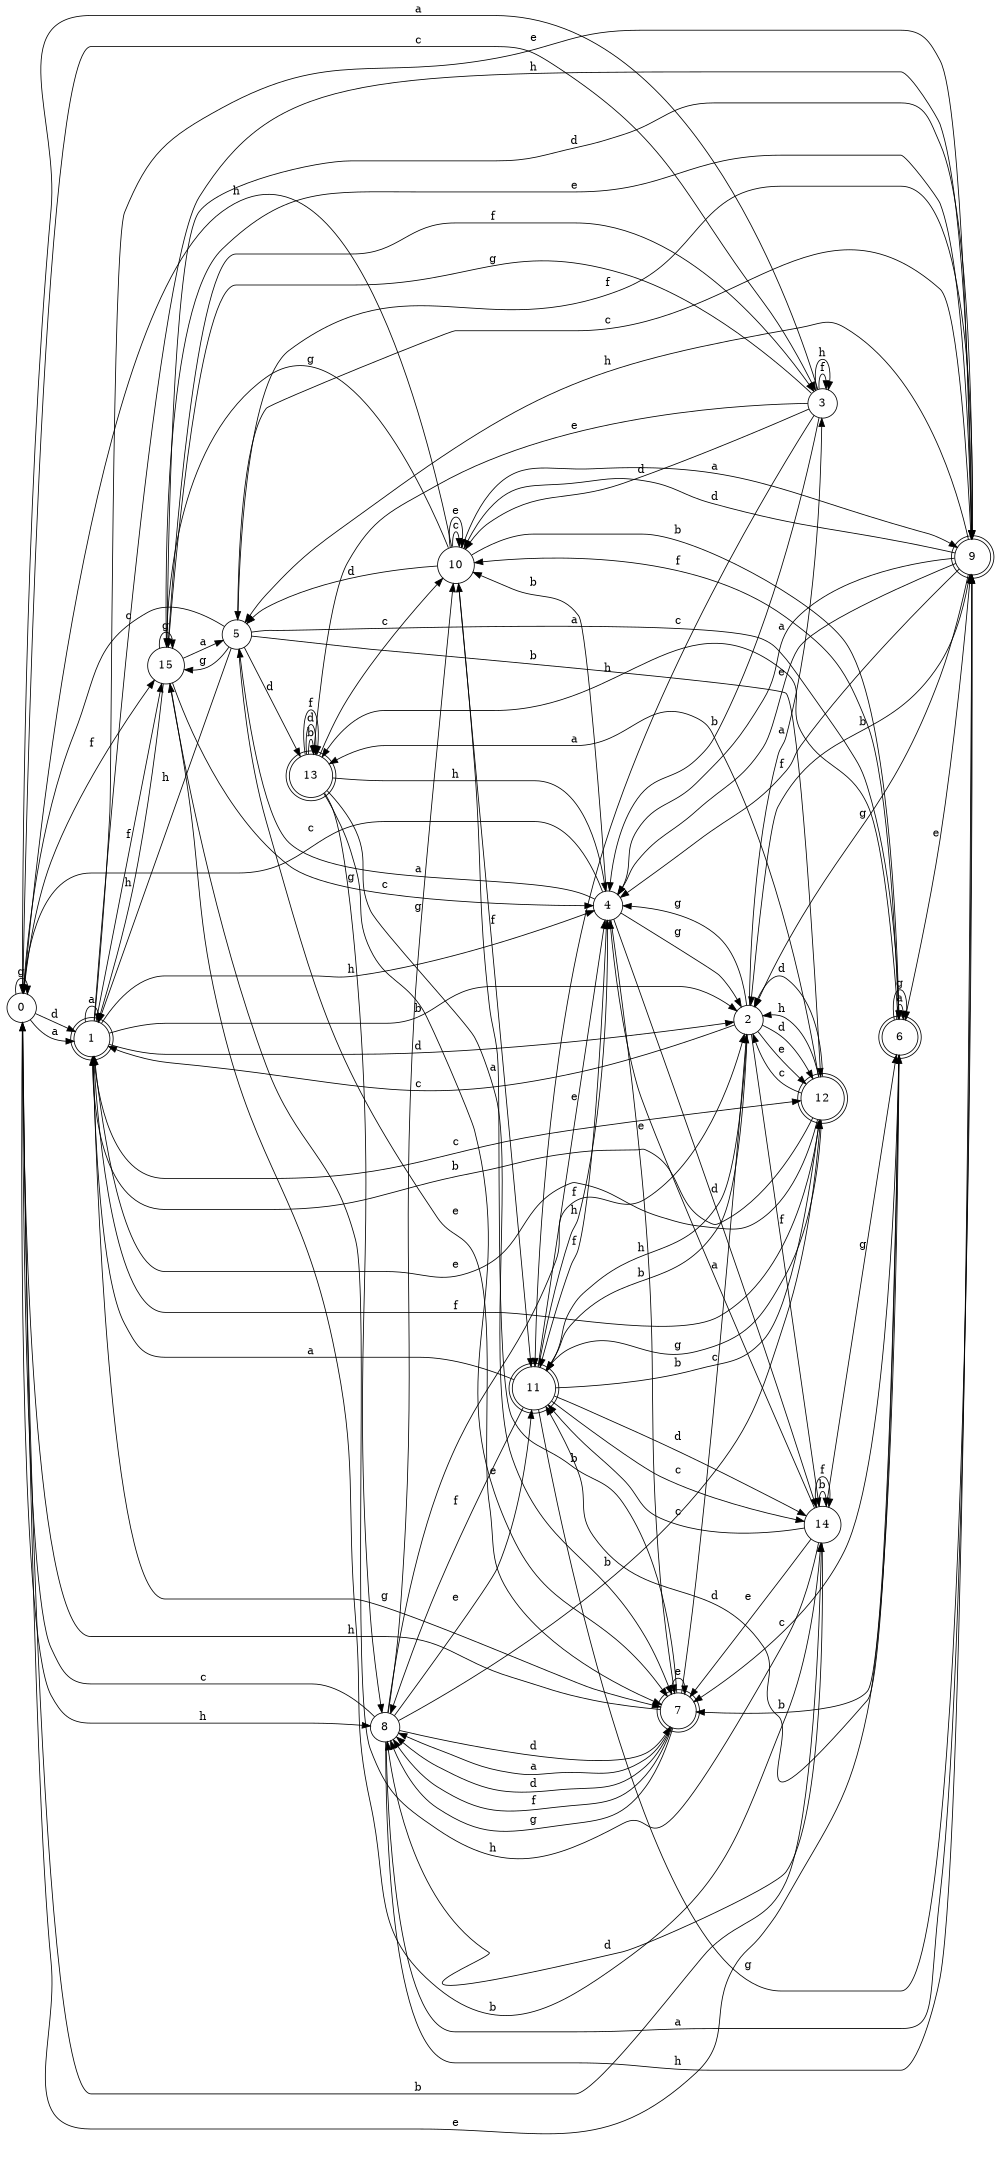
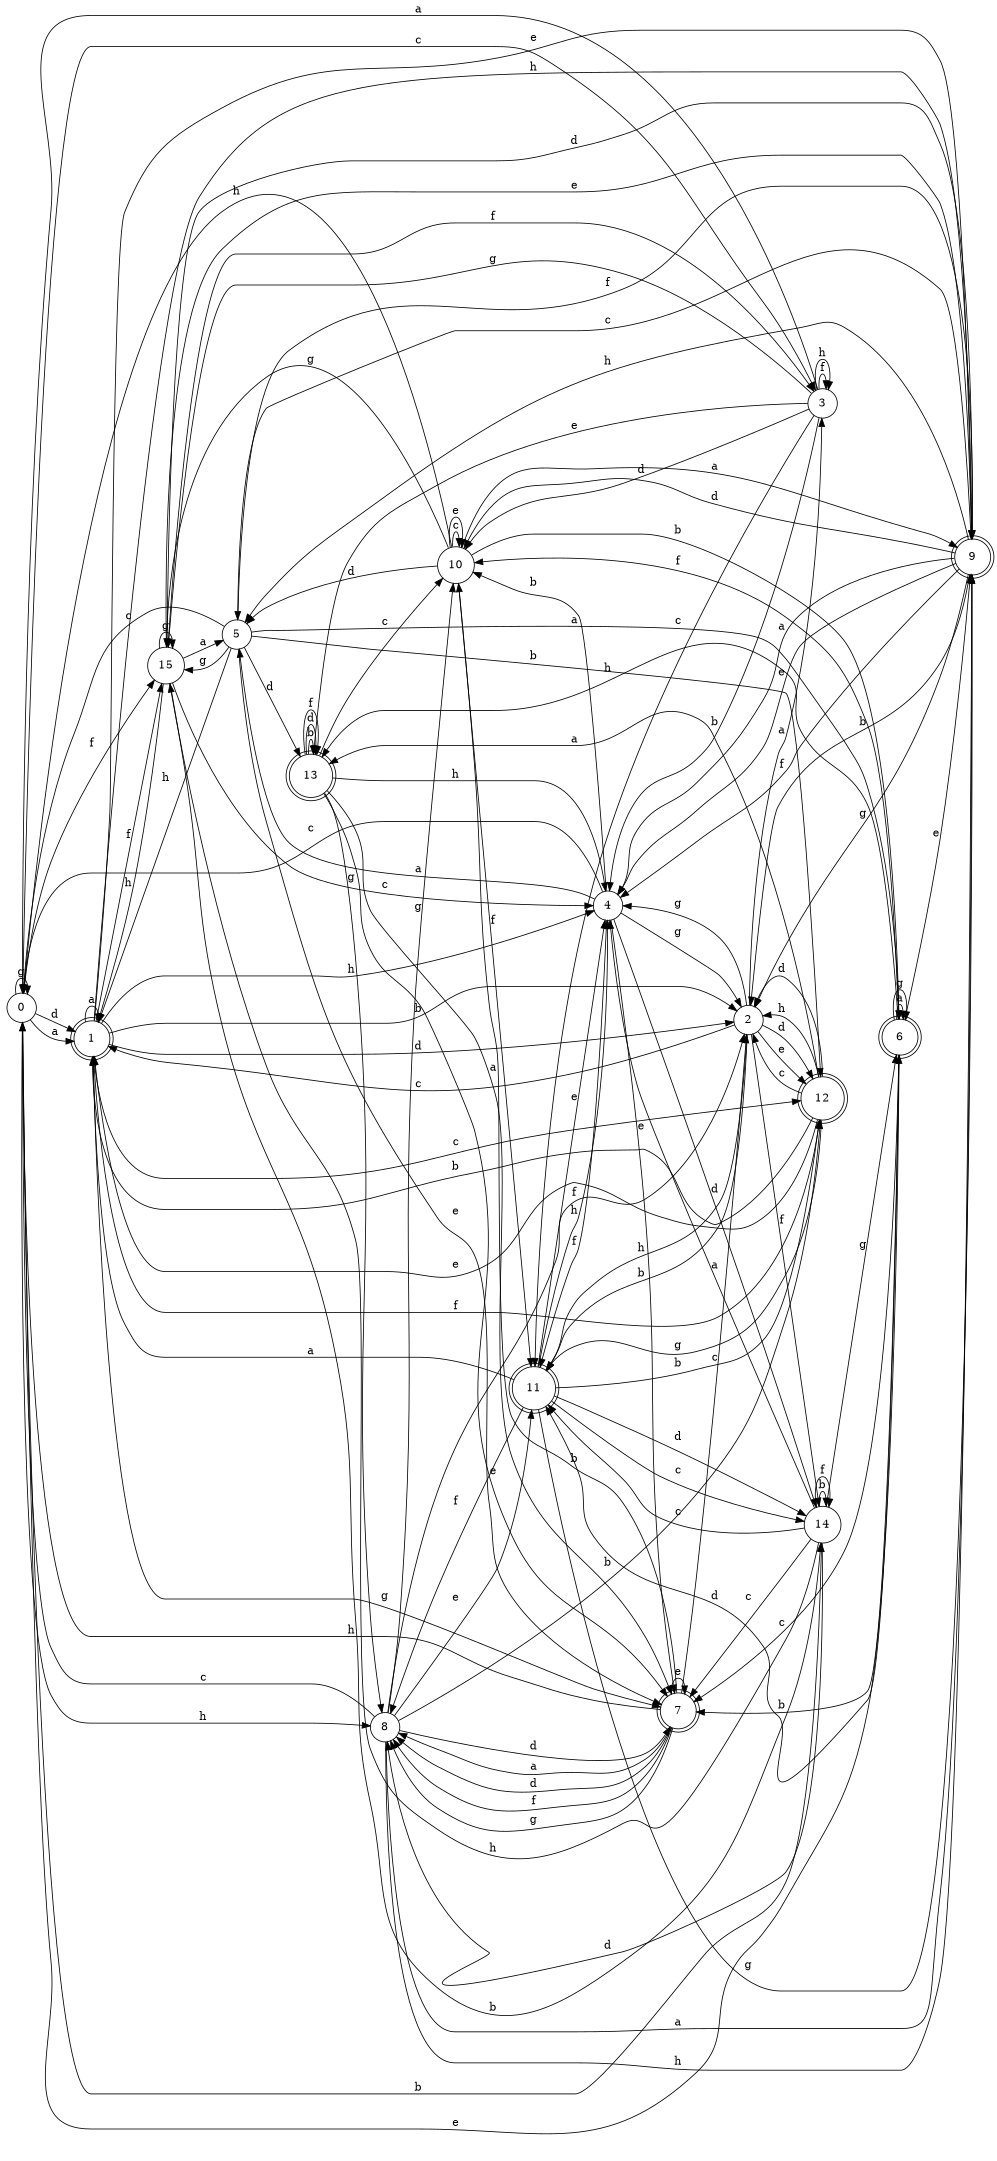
(749, 1597) -> (749, 1597)
